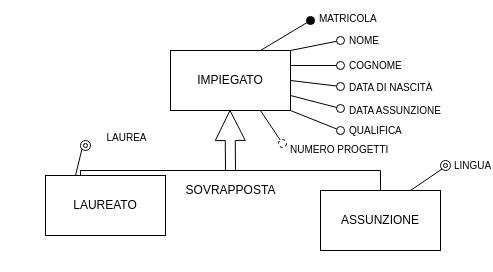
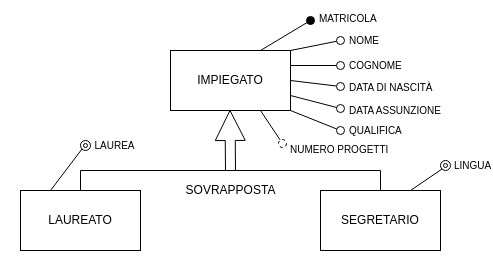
(106, 206) -> (81, 221)
(381, 221) -> (381, 221)
